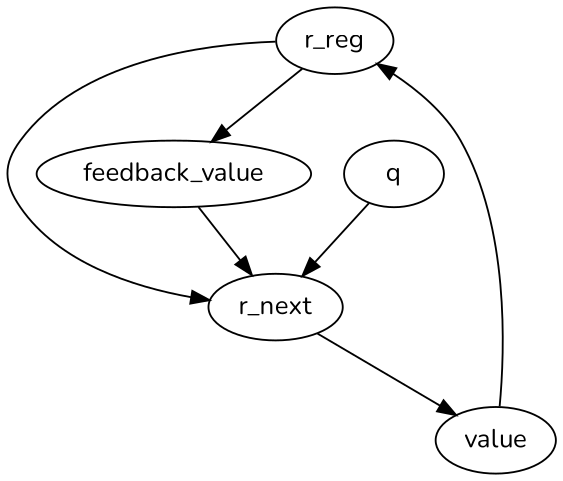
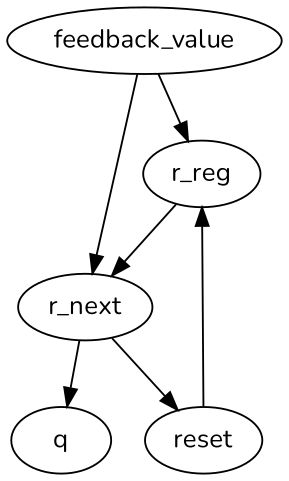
(264, 99) -> (169, 99)
(342, 233) -> (75, 364)
(496, 440) -> (204, 440)
